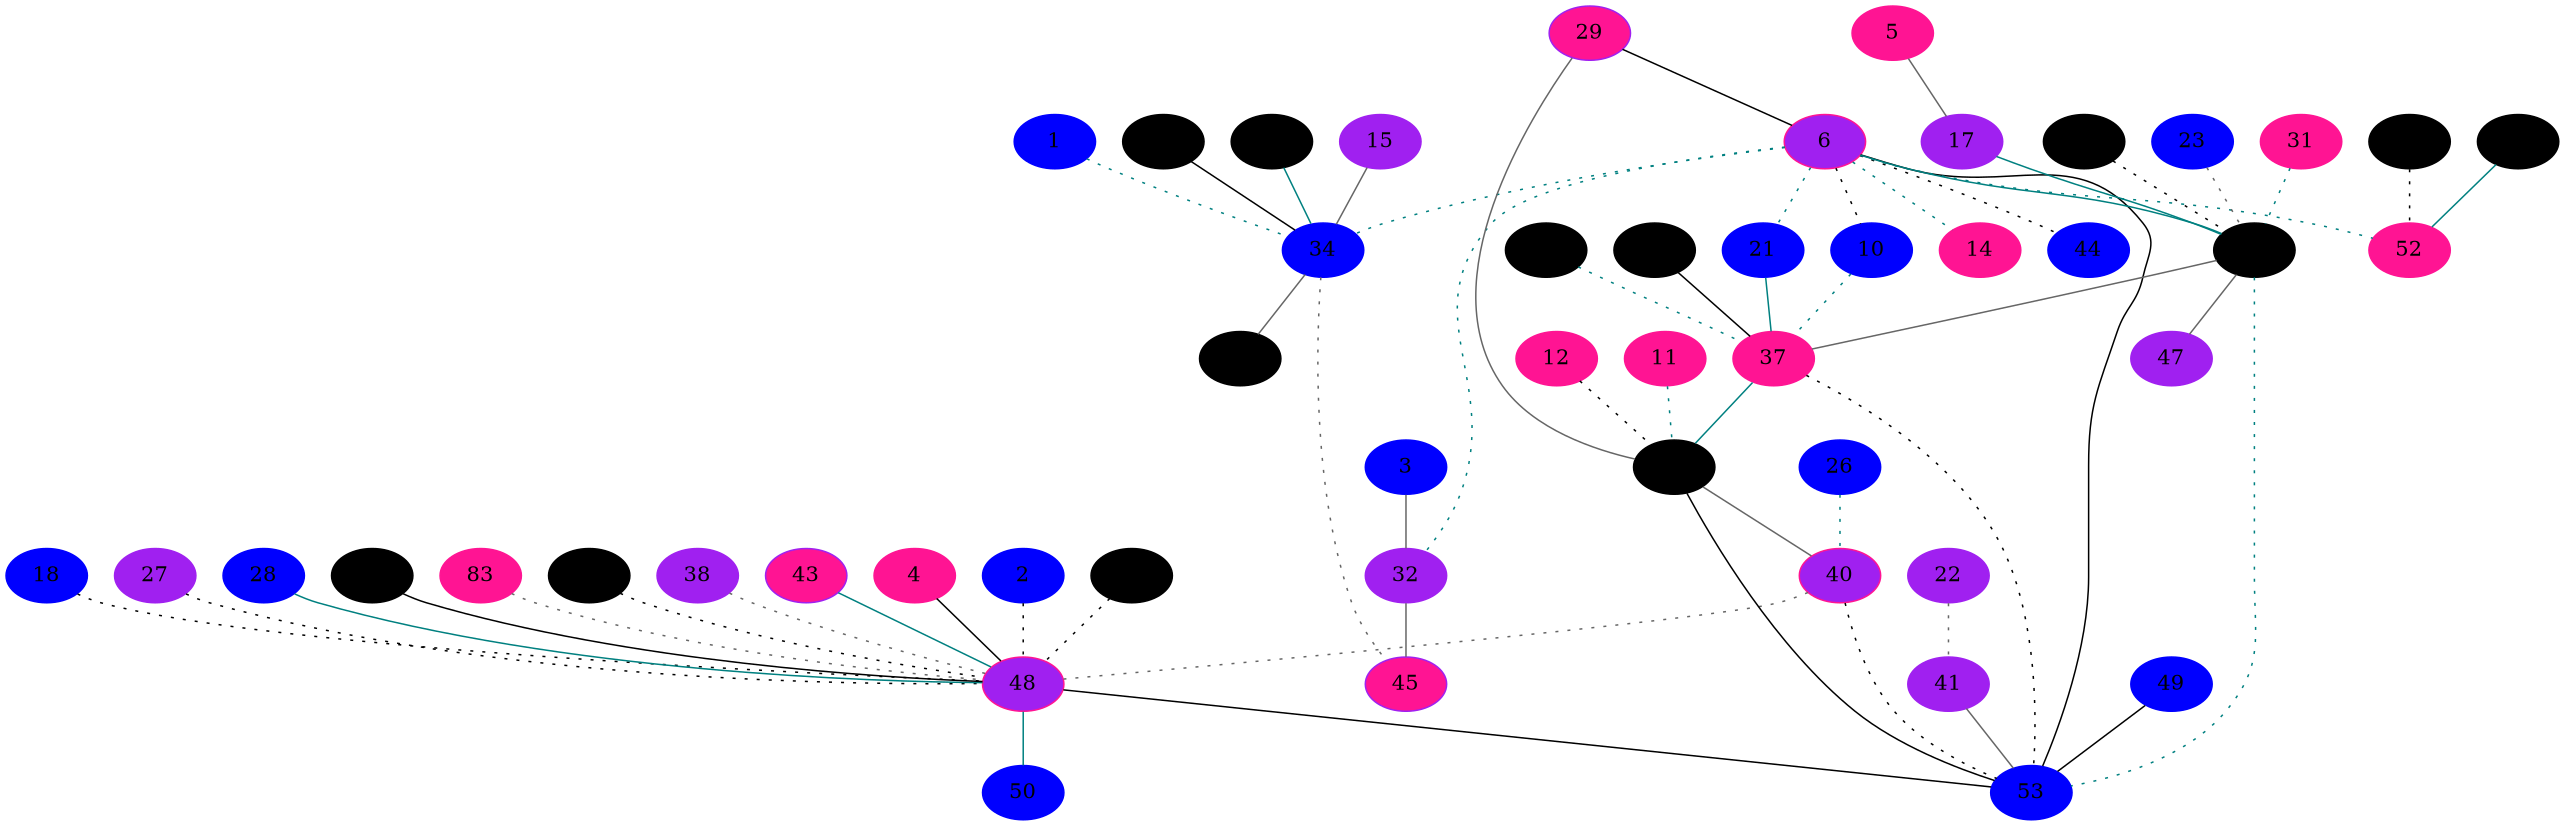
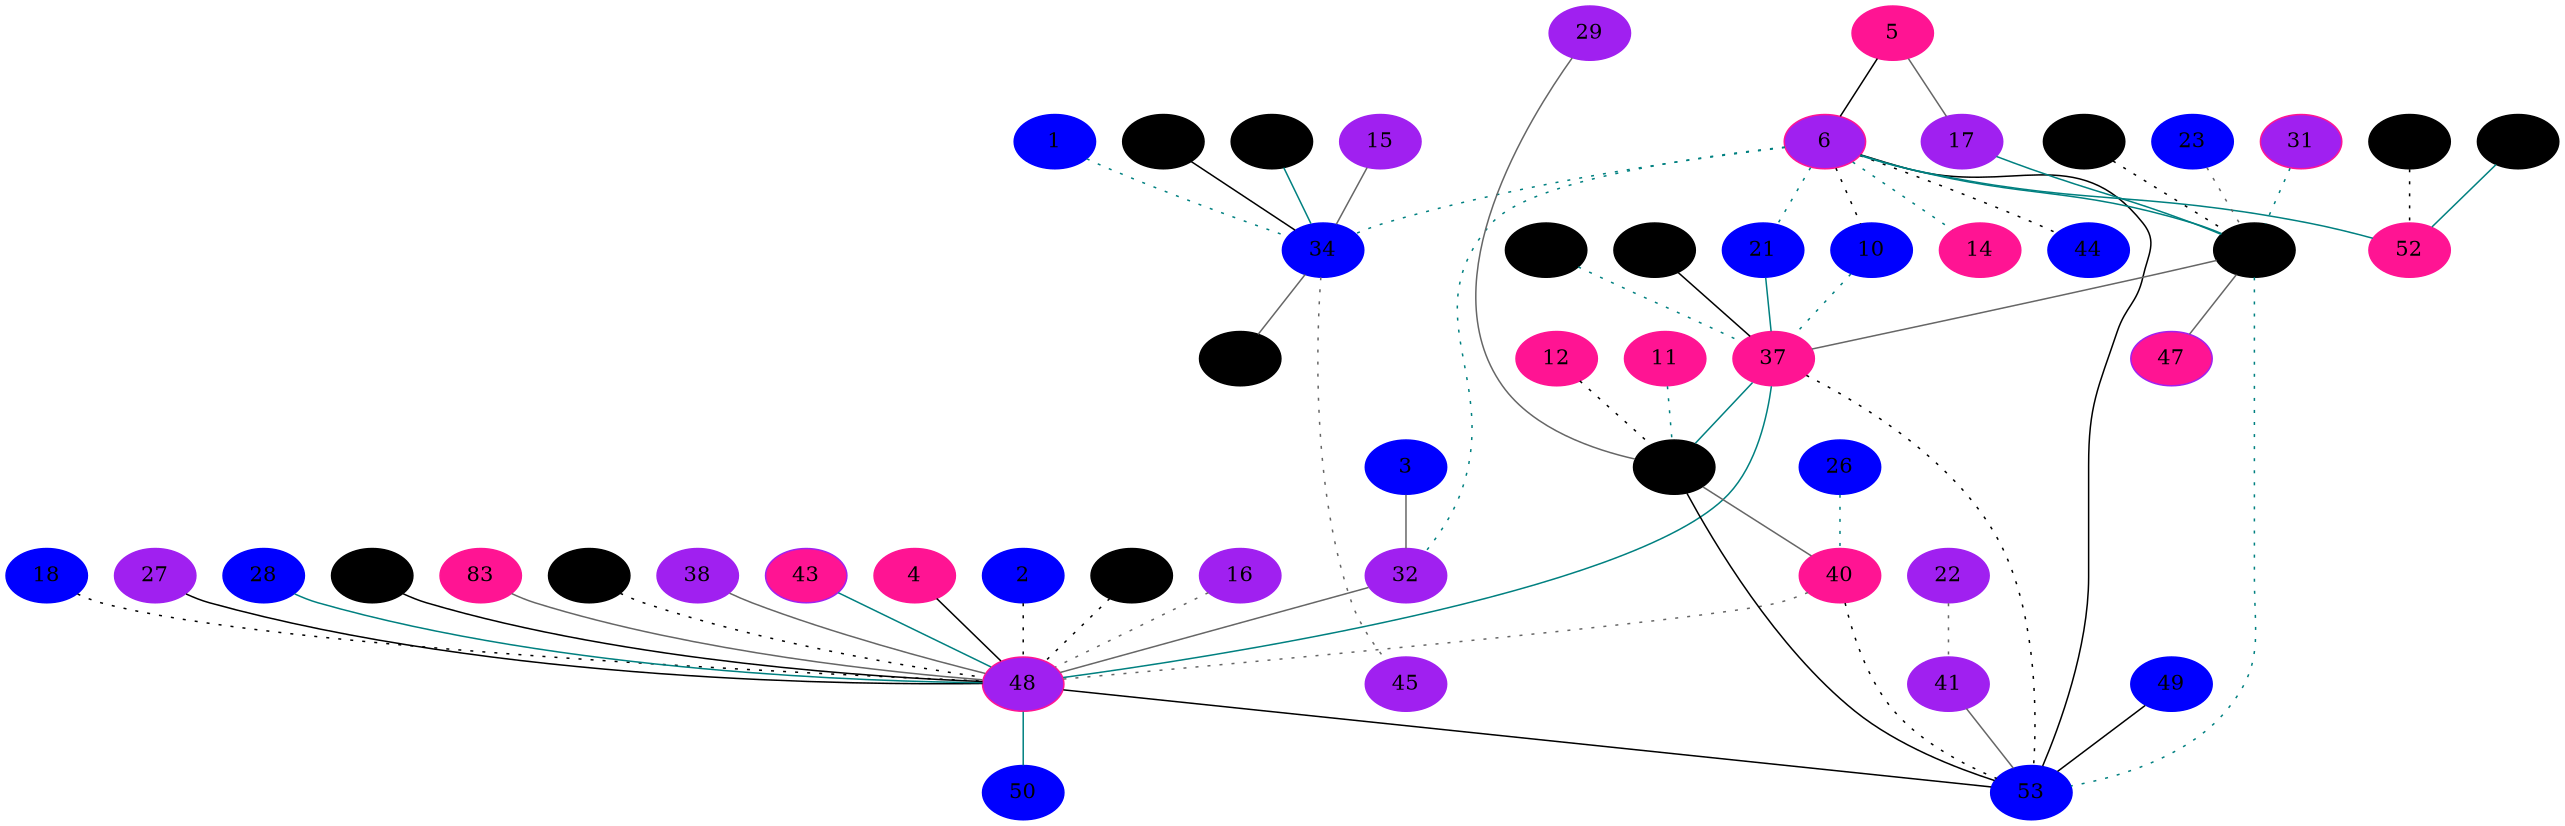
(1590, 33) -> (1590, 33)
(1707, 87) -> (1859, 87)
(2301, 142) -> (2301, 142)
(2207, 207) -> (2207, 207)
(2172, 359) -> (2172, 359)
none -> (1240, 576)
(1840, 576) -> (1840, 576)
none -> (1463, 603)
(1406, 630) -> (1214, 630)
(856, 638) -> (856, 638)
(744, 651) -> (744, 651)
(661, 674) -> (661, 674)
(1406, 684) -> (1406, 684)
